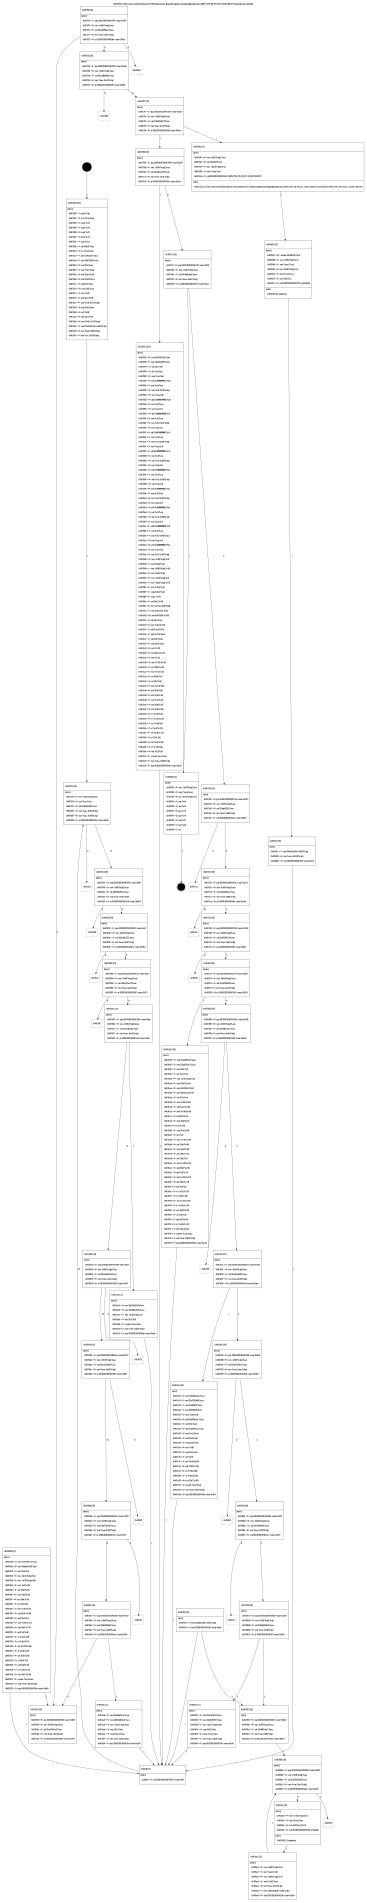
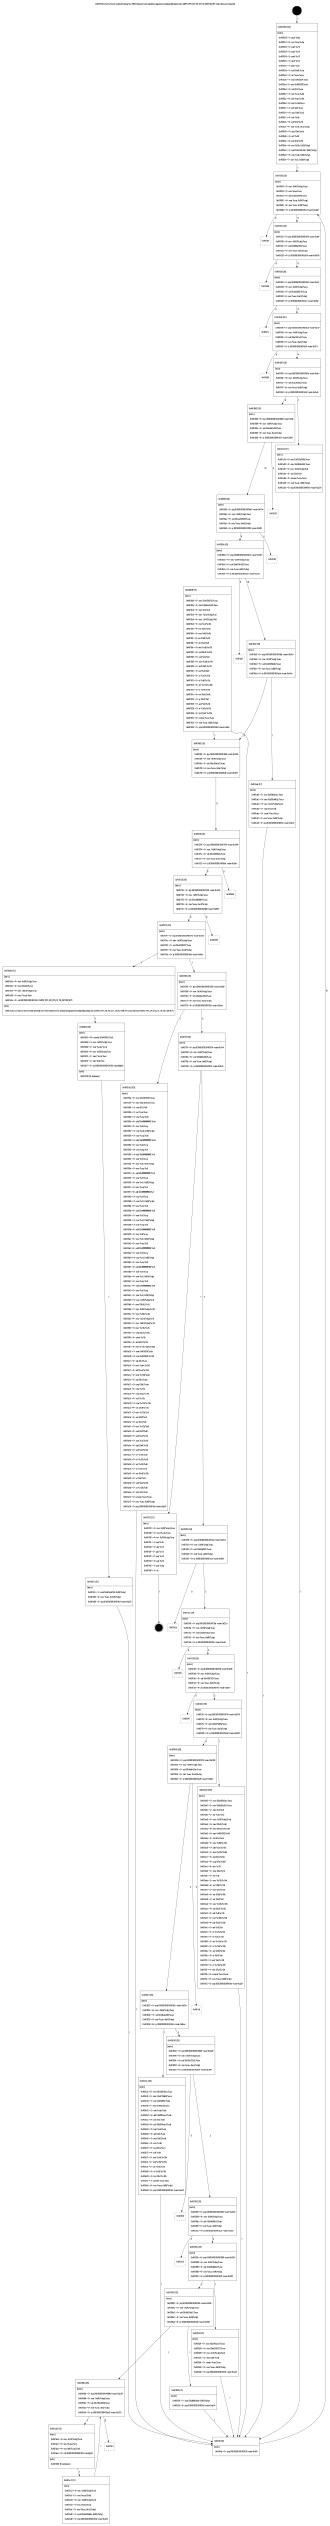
(56, 866) -> (216, 803)
(213, 1673) -> (188, 2356)
